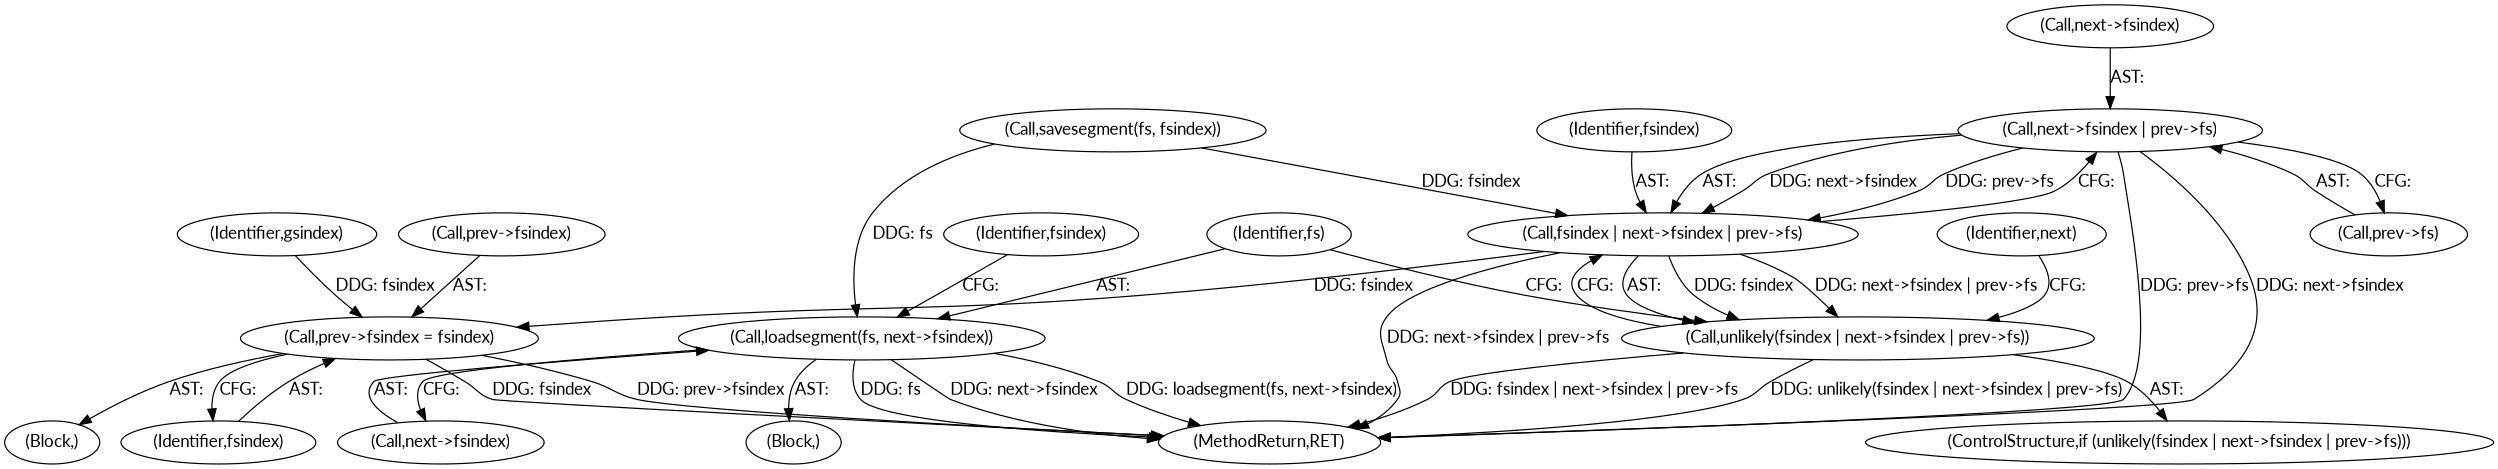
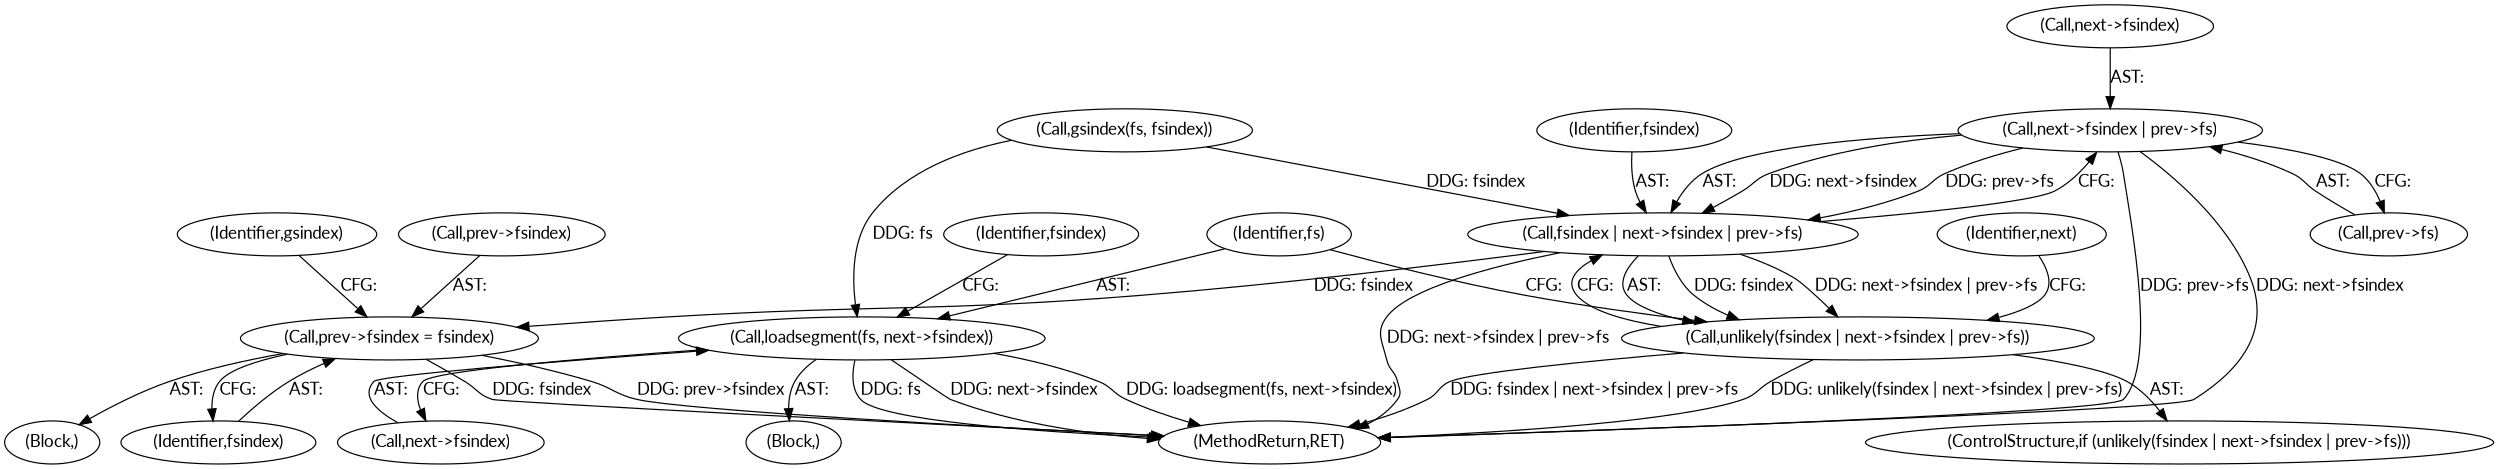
(1113, 130) -> (1125, 130)
(385, 286) -> (361, 286)
